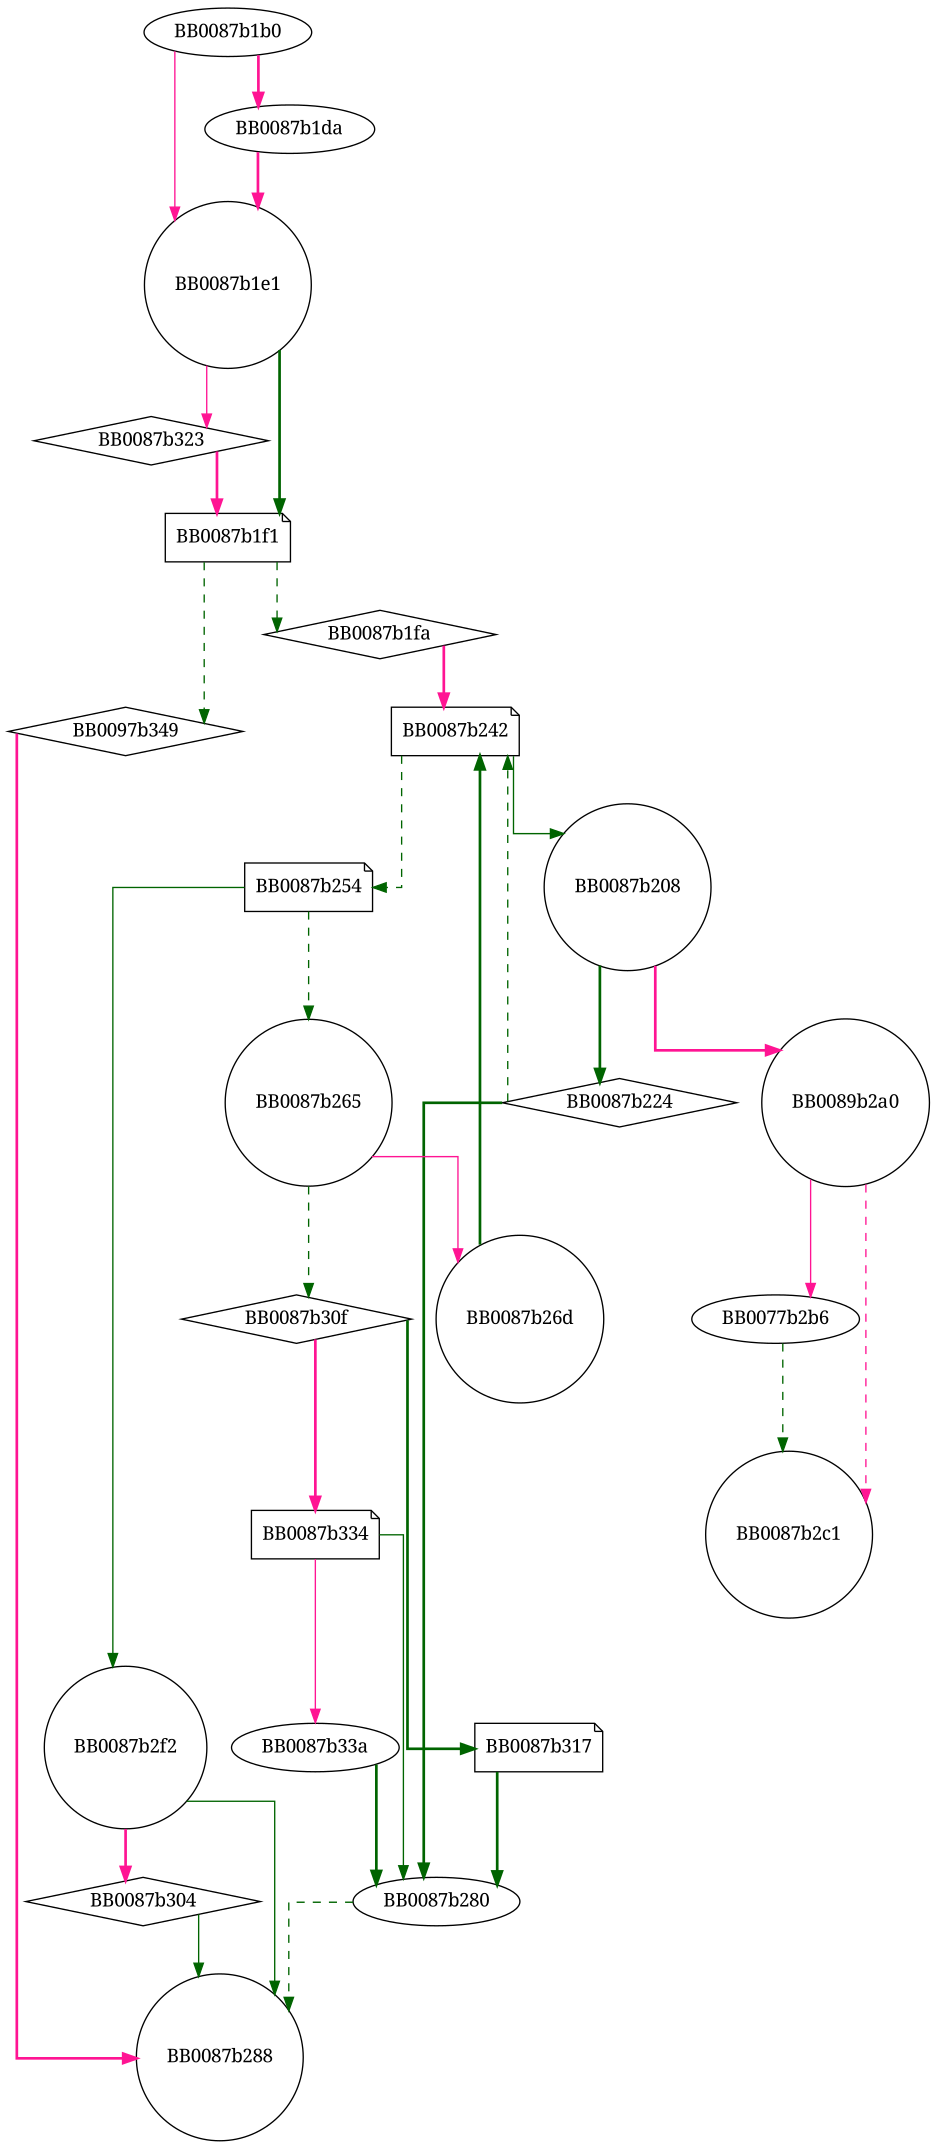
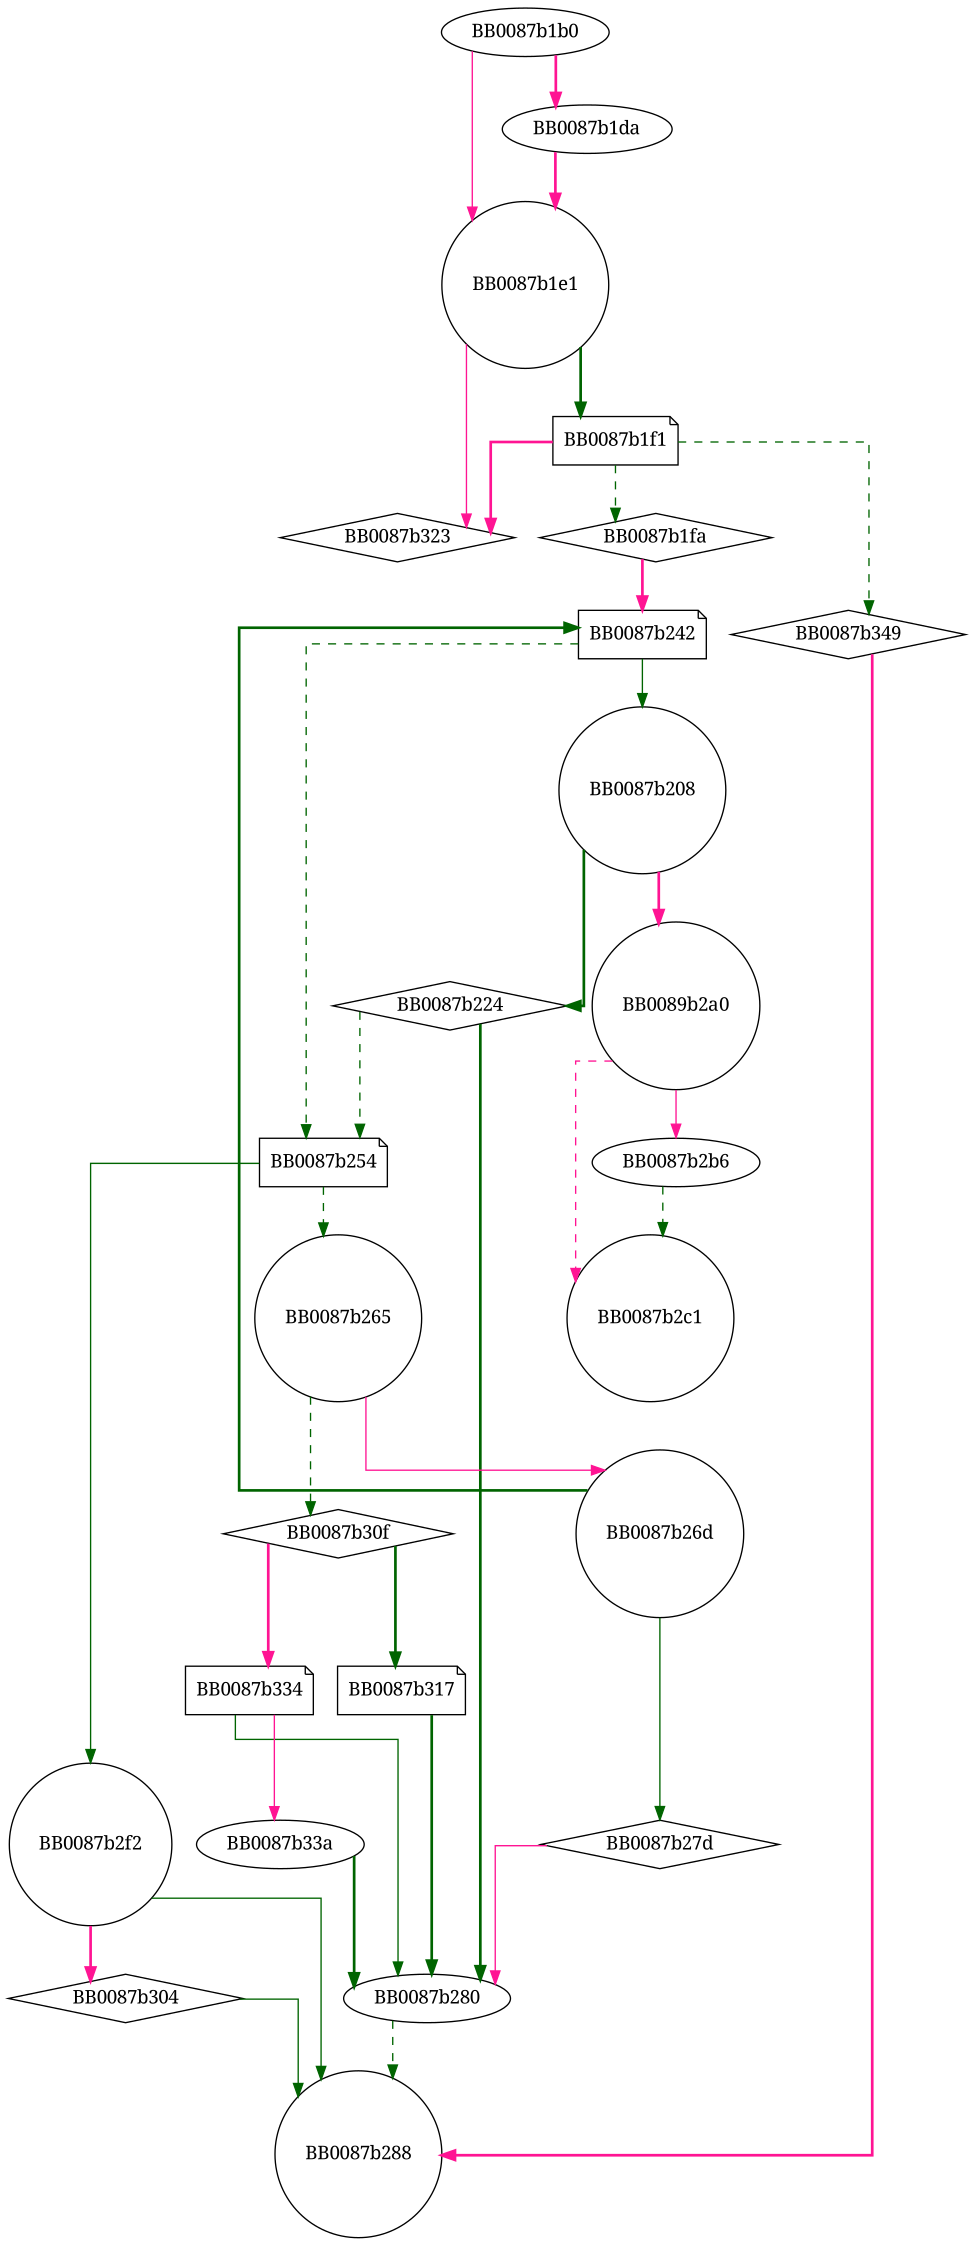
(217, 476) -> (491, 449)
(126, 731) -> (848, 635)
(508, 935) -> (360, 1068)
(776, 1319) -> (676, 1162)
none -> (660, 1844)
